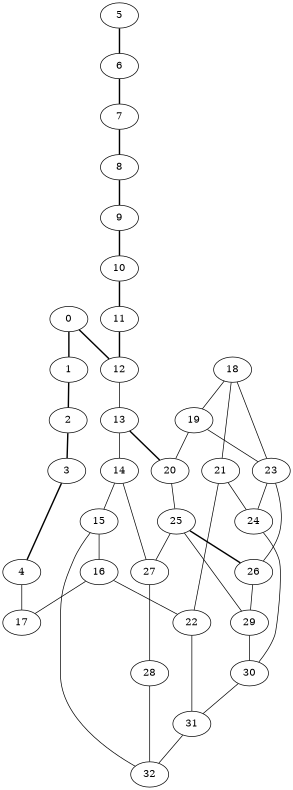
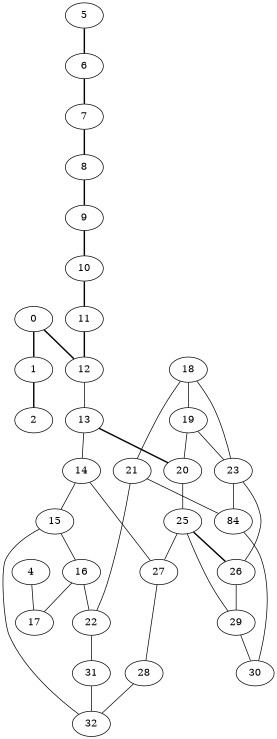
(67, 471) -> none
(254, 521) -> (233, 521)
(221, 699) -> none
